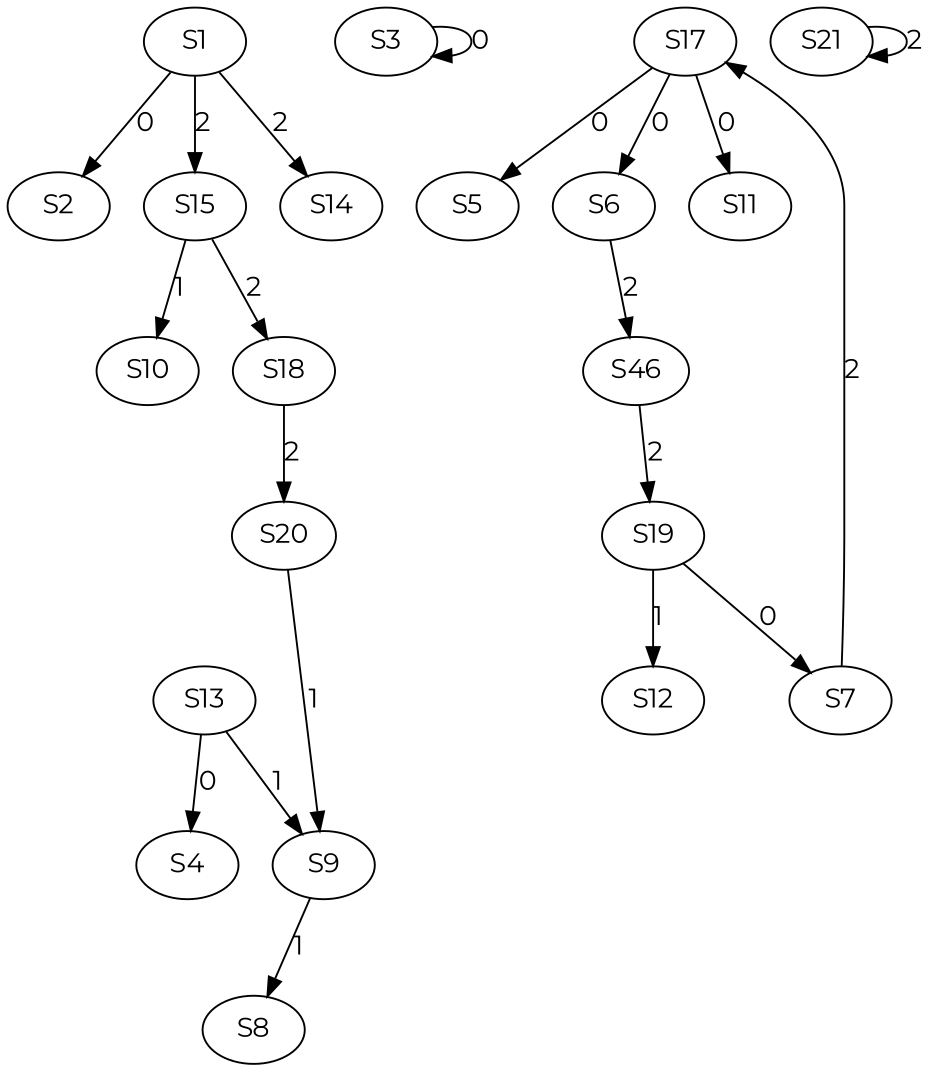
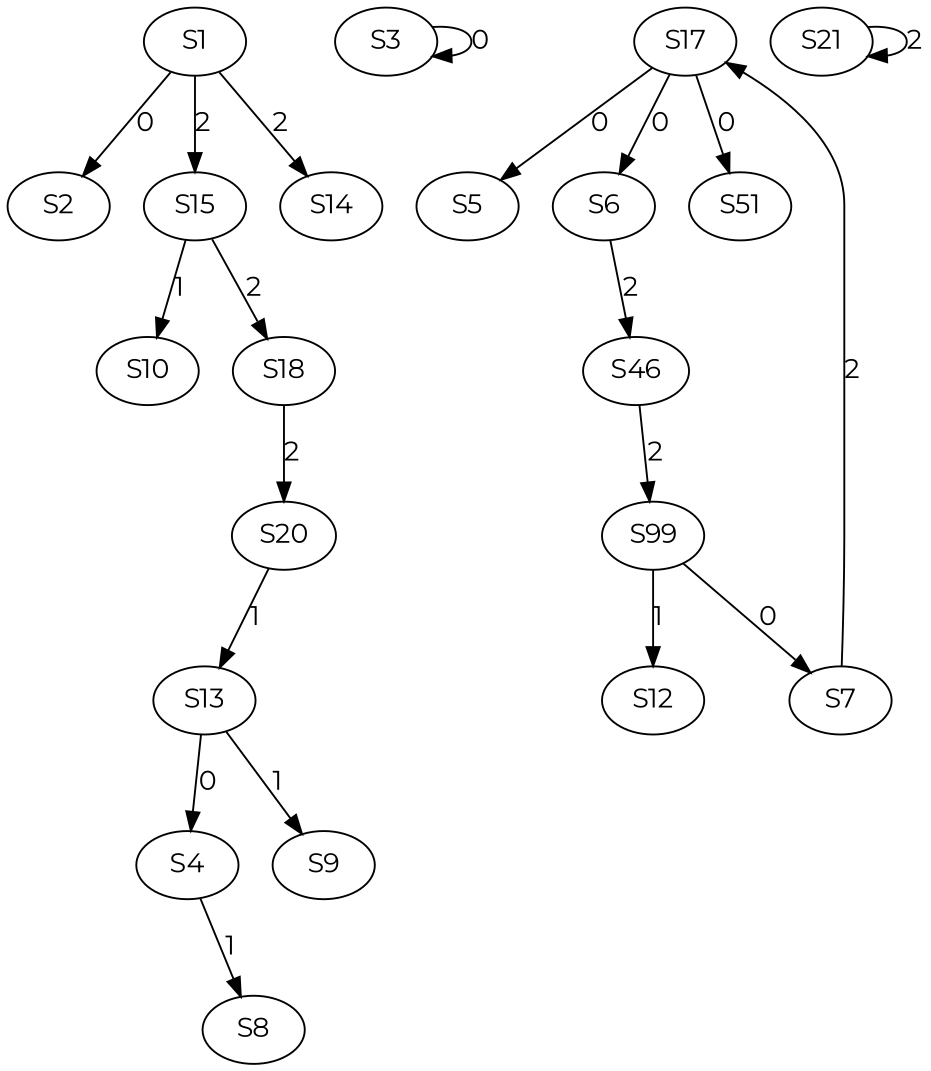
(740, 206) -> (740, 206)
(653, 536) -> (653, 536)
(303, 691) -> (248, 609)
(293, 938) -> (217, 939)
